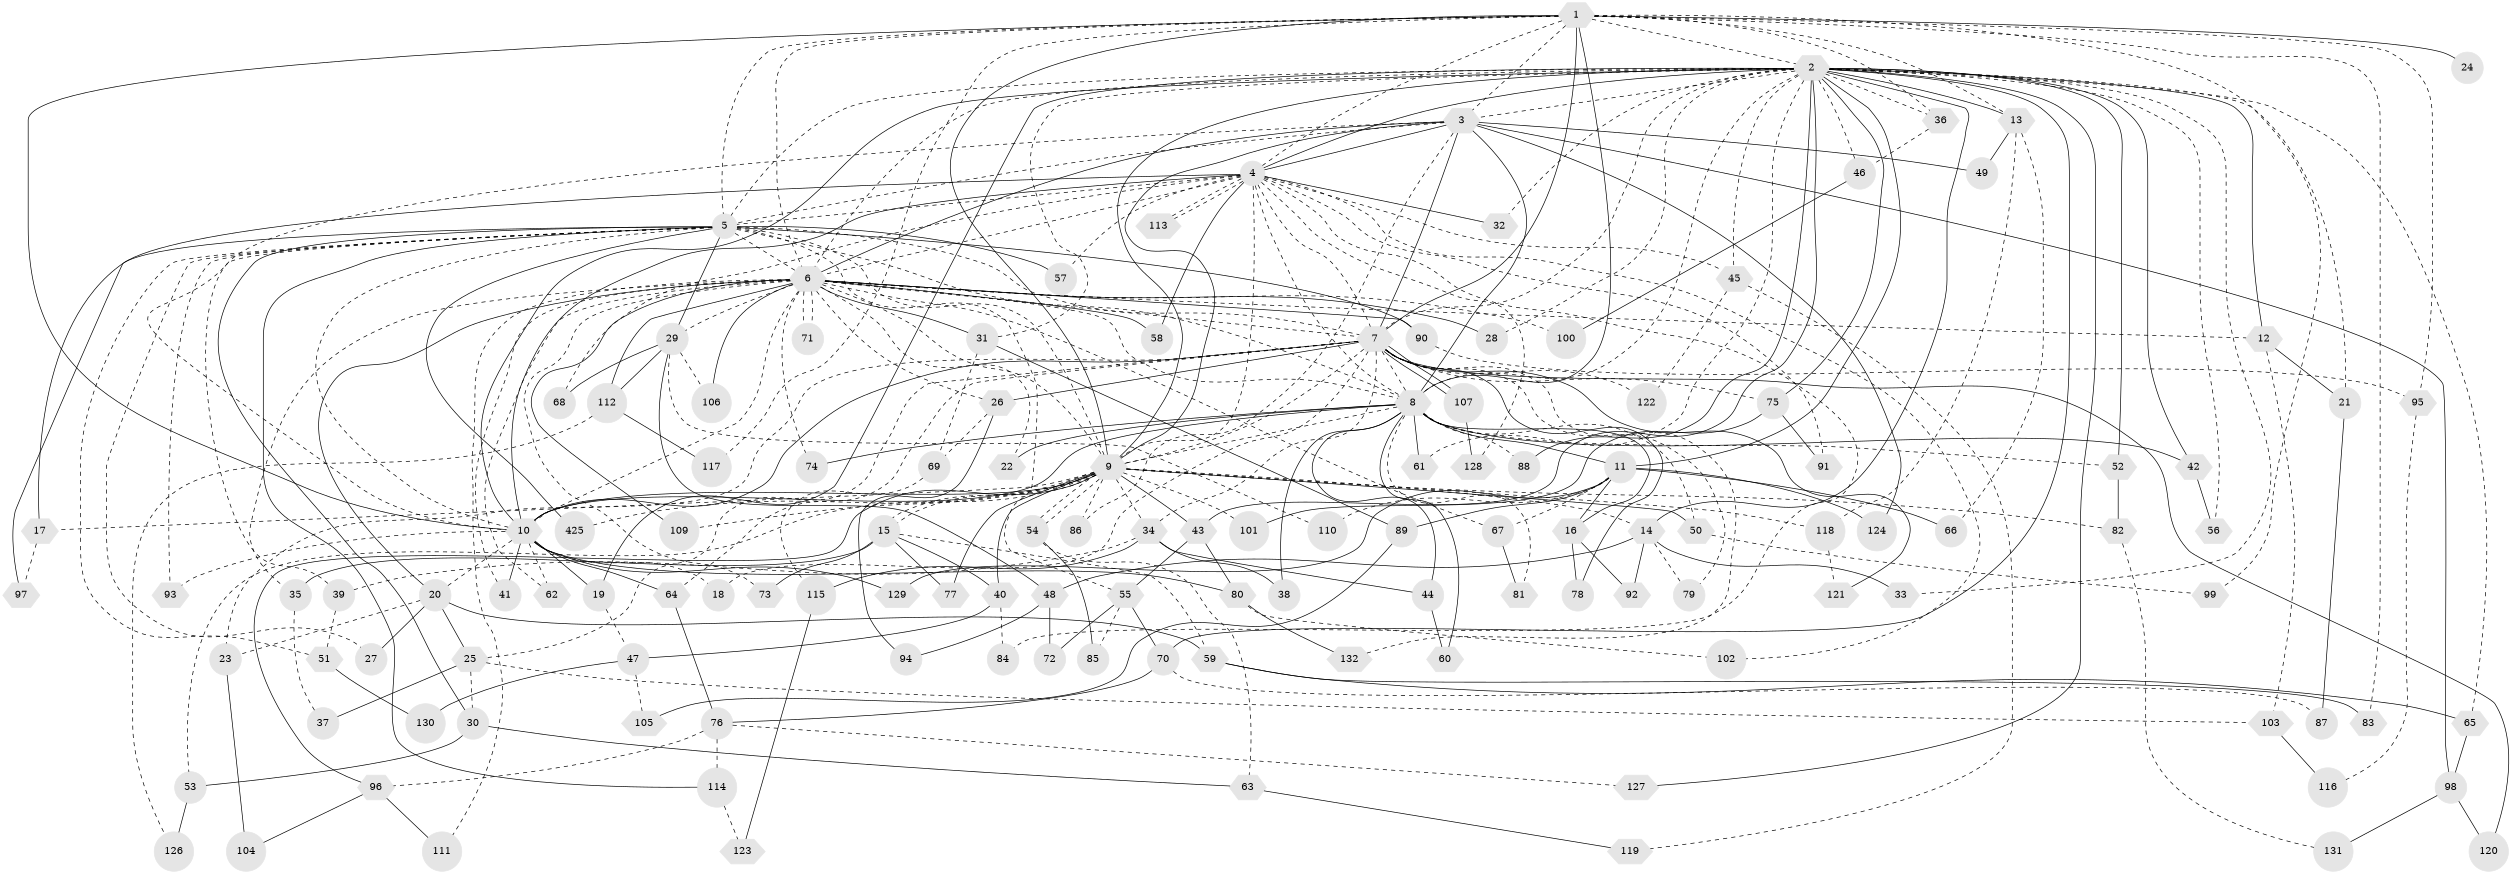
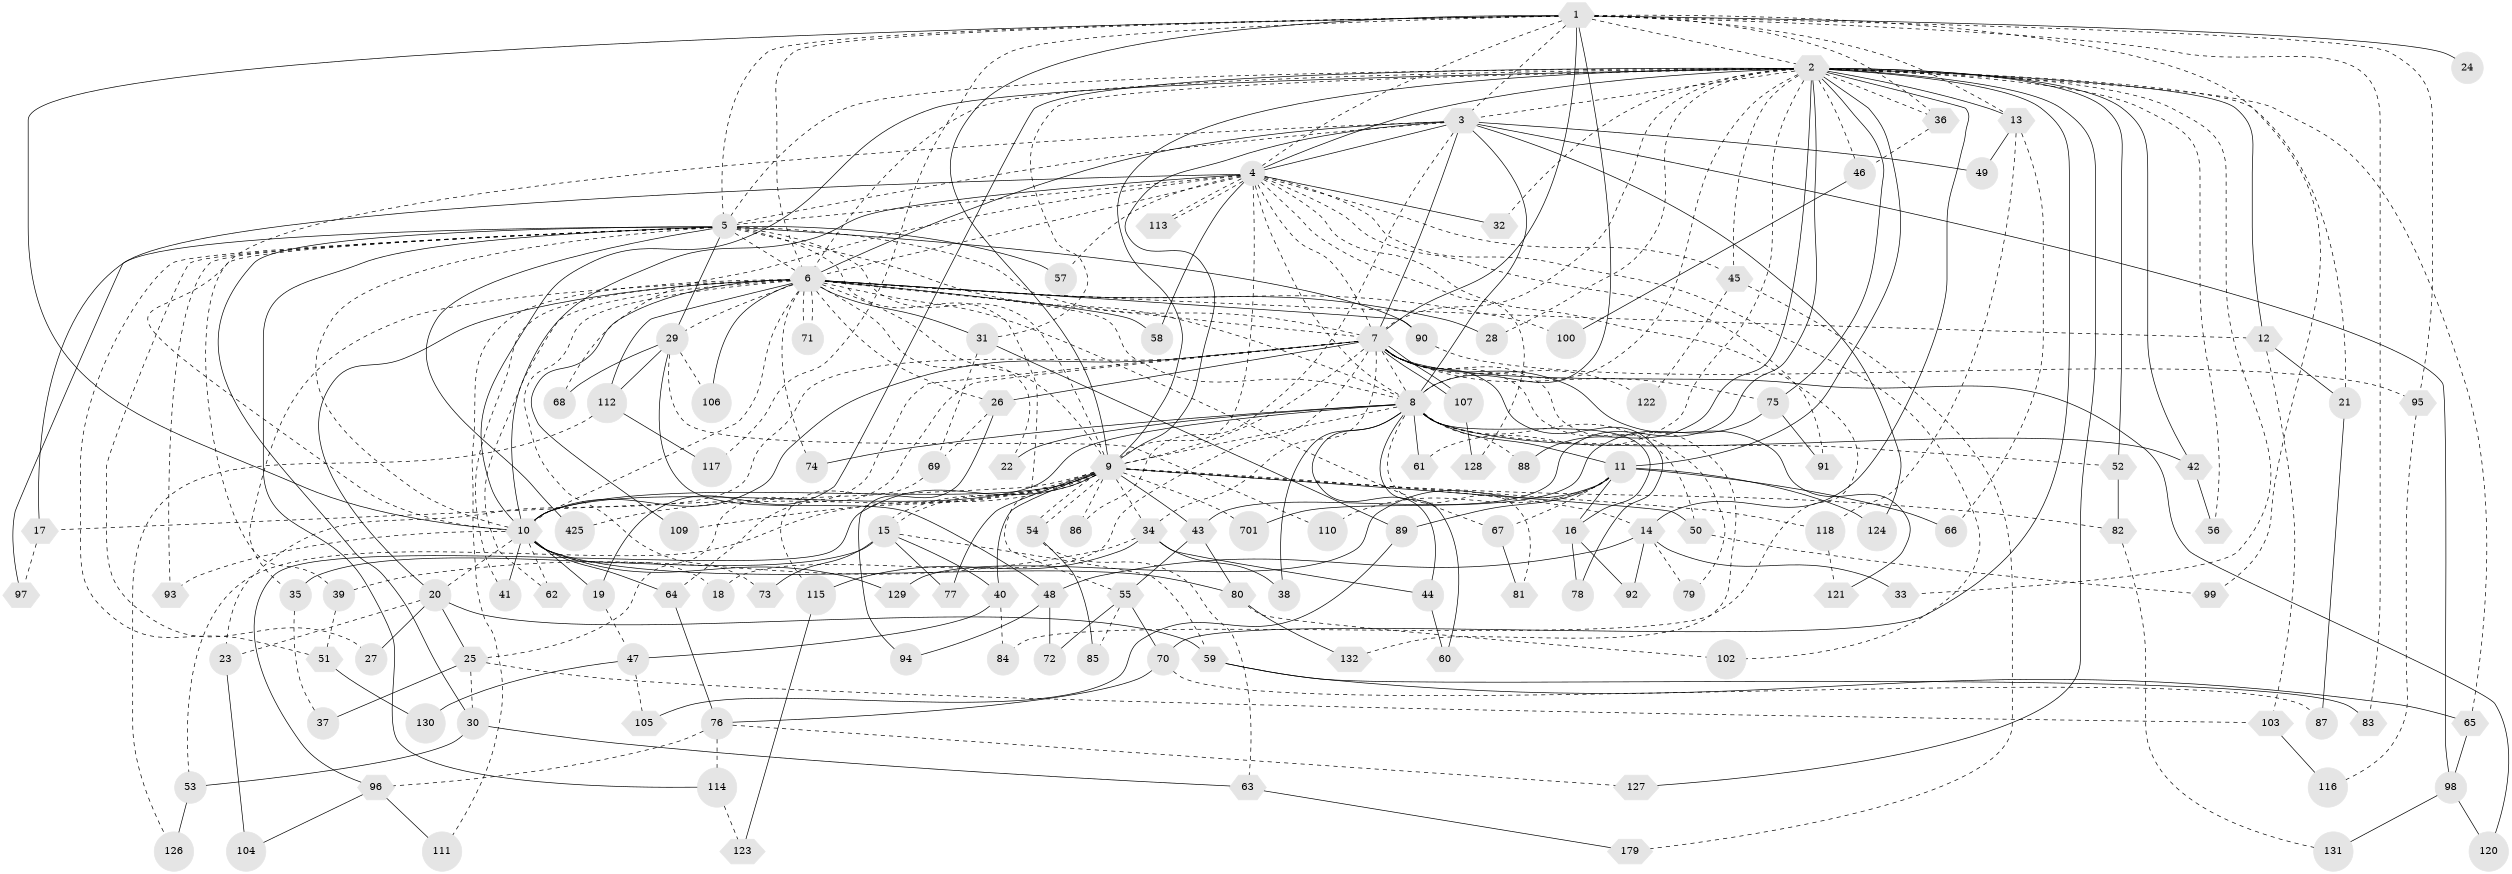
(1249, 531) -> (1249, 531)
(1630, 852) -> (1630, 852)
